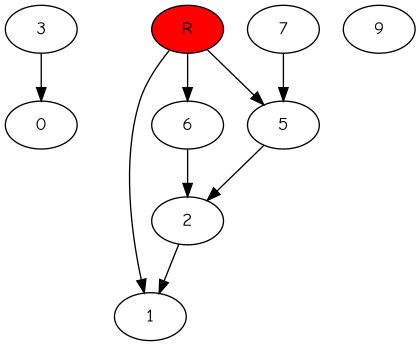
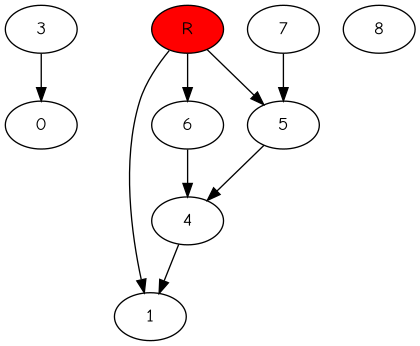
(379, 29) -> (379, 29)
(188, 221) -> (188, 221)
